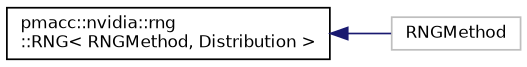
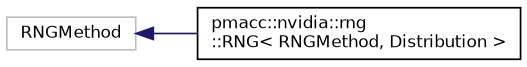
(370, 34) -> (176, 34)
